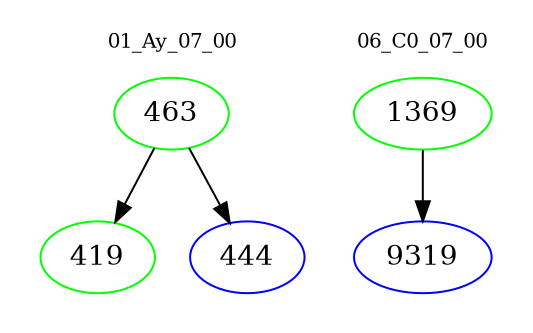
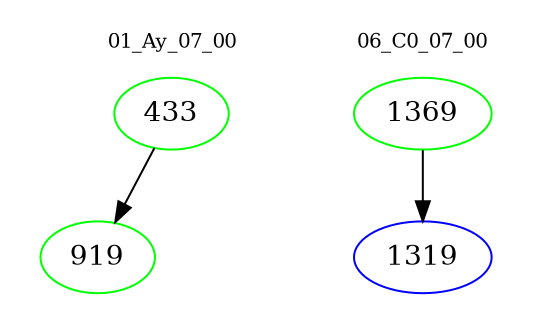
(172, 114) -> (172, 114)
(98, 257) -> (98, 257)
(247, 257) -> none
(423, 257) -> (423, 257)
